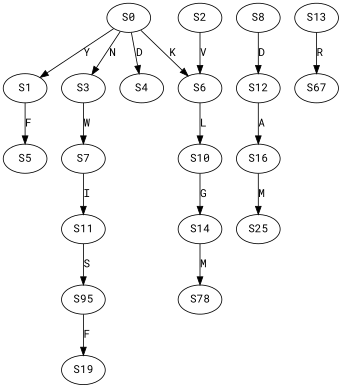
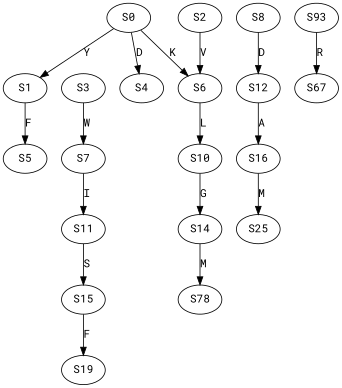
(317, 18) -> (317, 18)
(108, 50) -> none
(83, 300) -> (83, 300)
